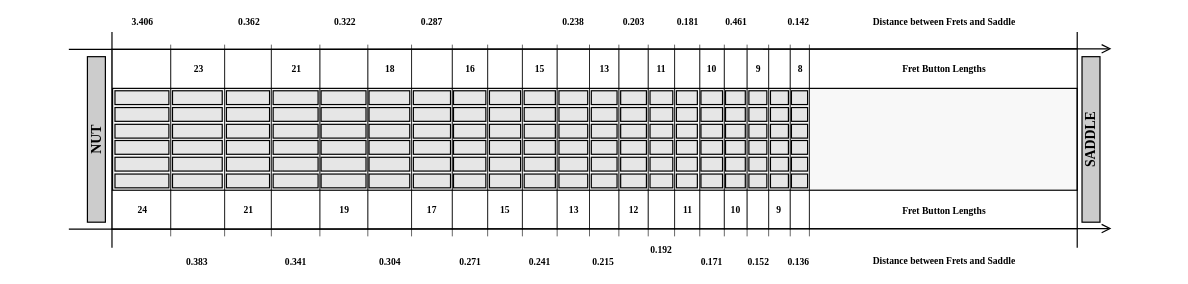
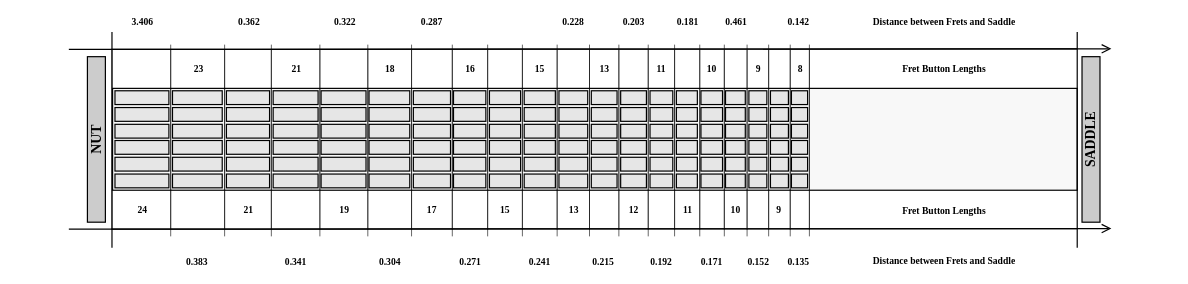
(573, 21) -> (573, 21)
(662, 251) -> (662, 263)
(799, 263) -> (799, 263)
